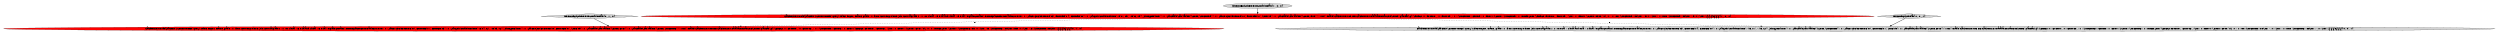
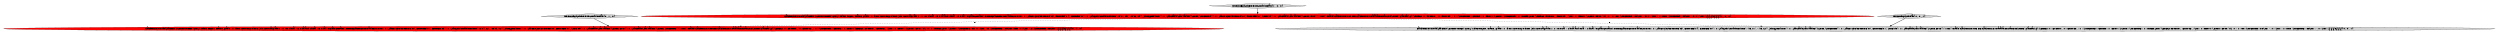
(1258, 6) -> (1258, 6)
